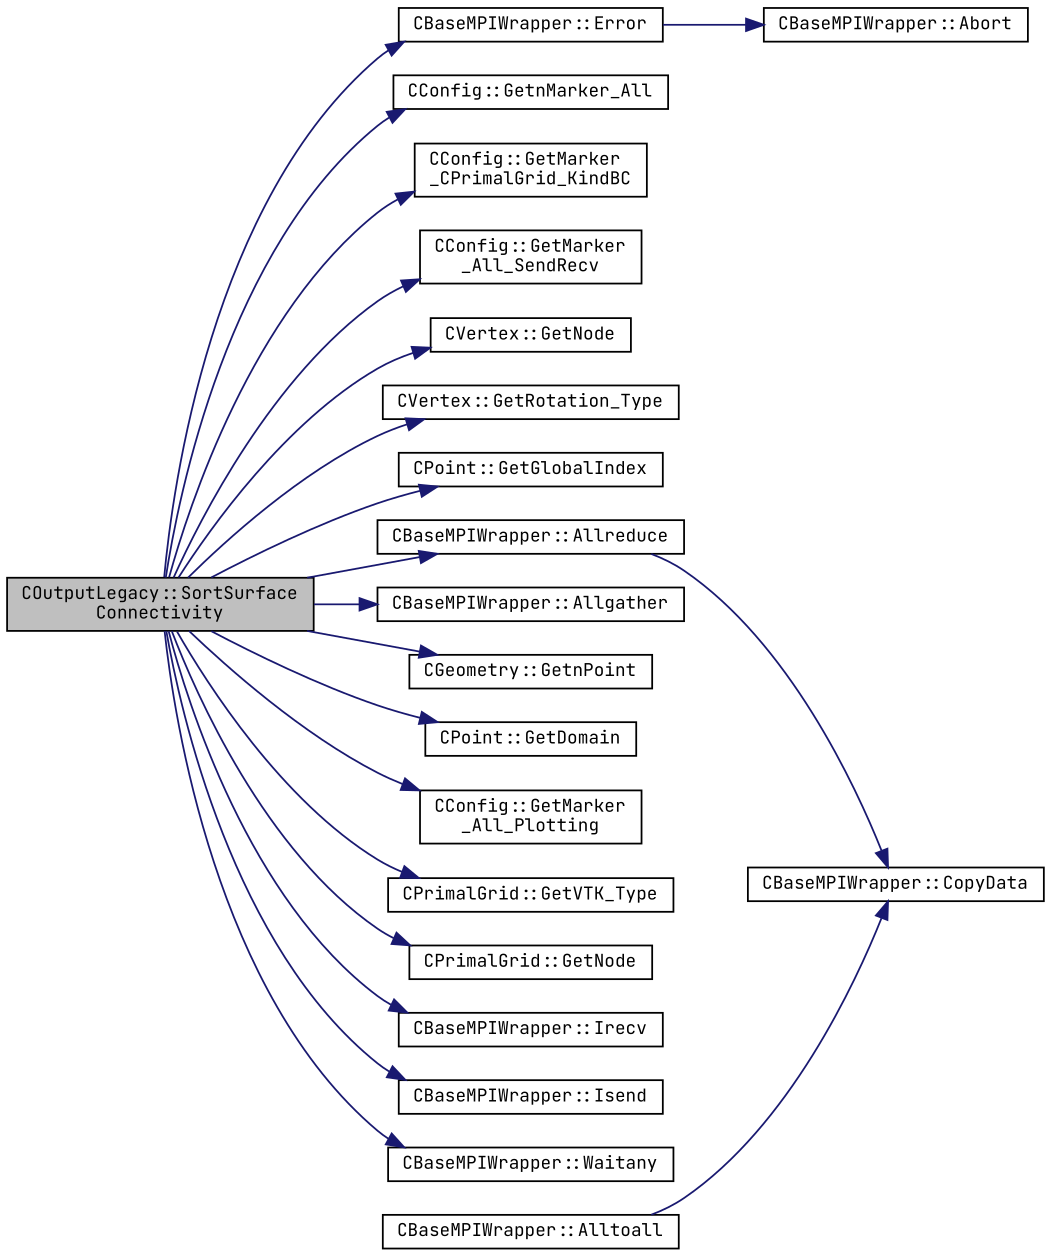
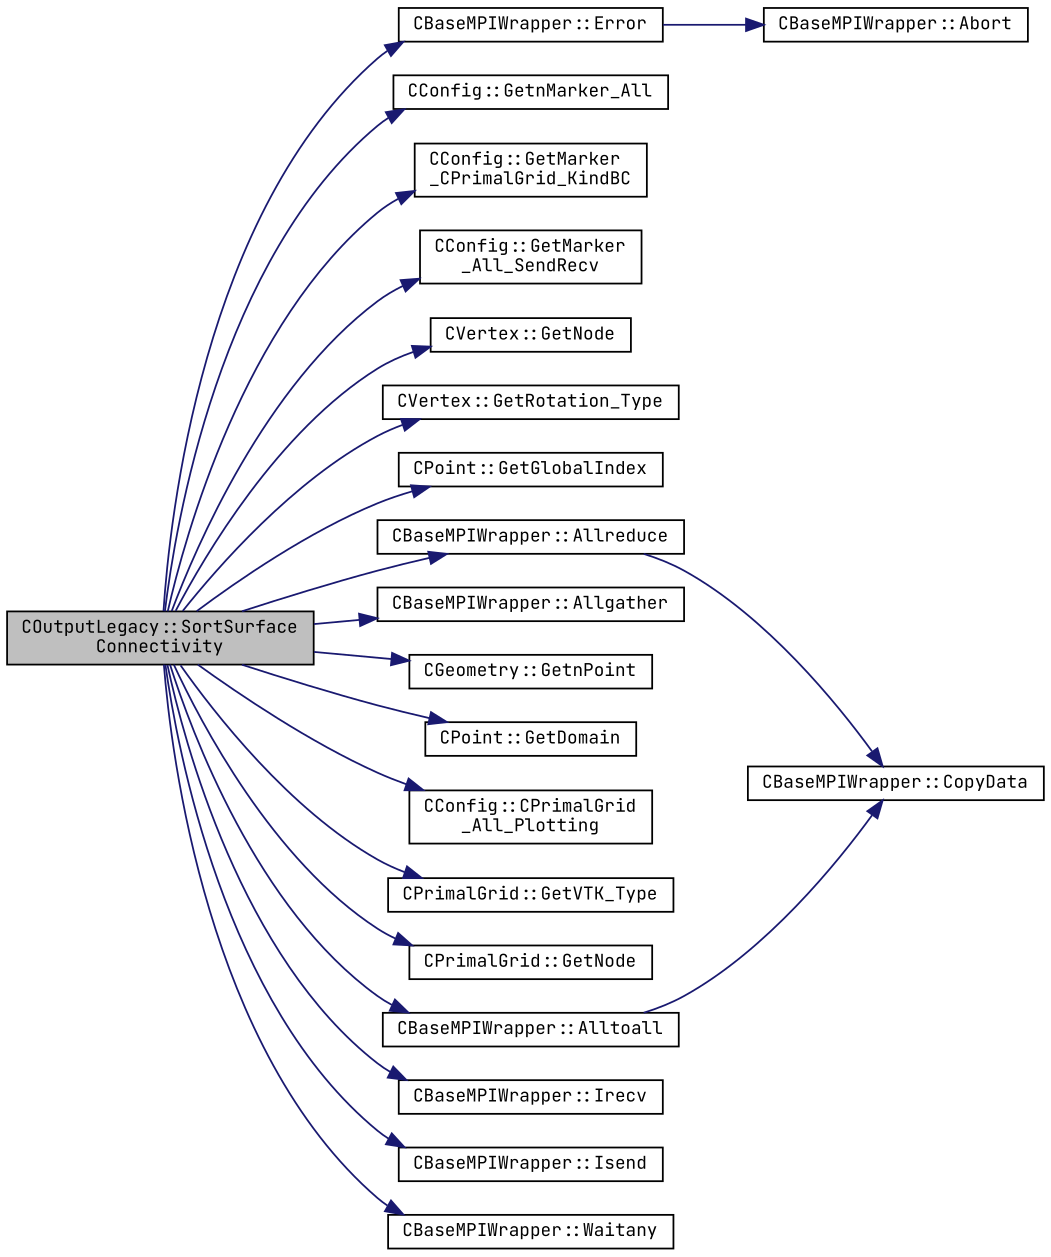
(531, 817) -> (531, 817)
none -> (254, 853)
